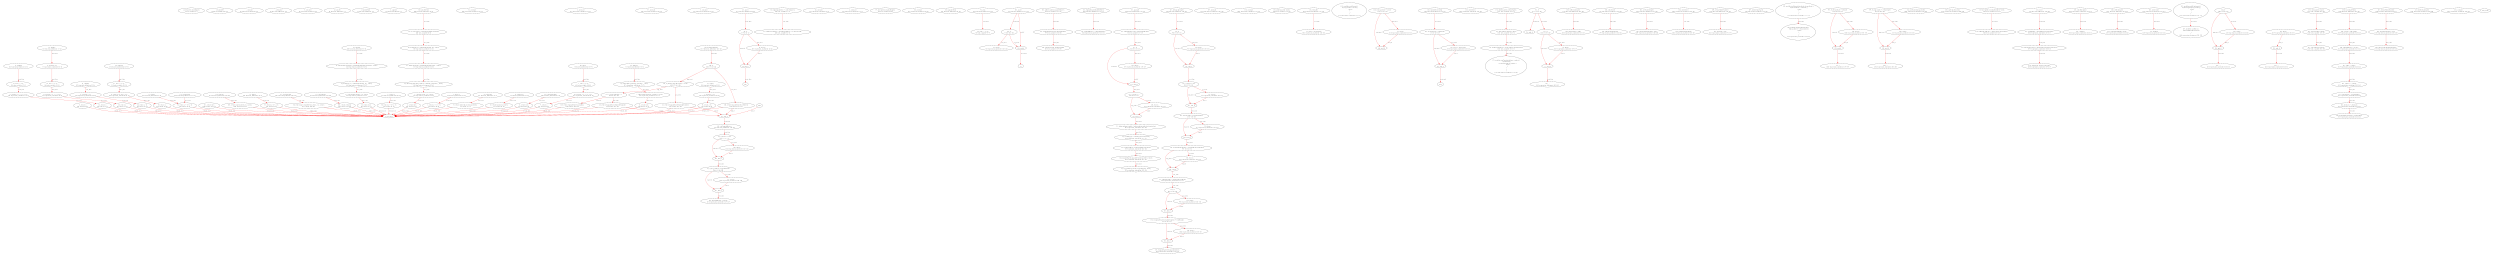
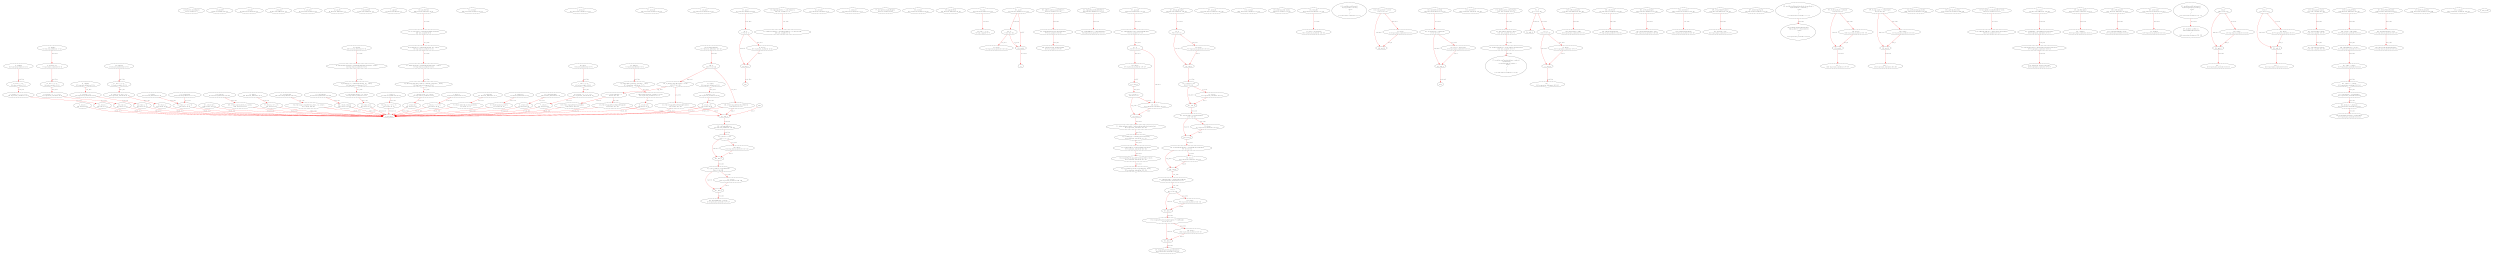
none -> (2265, 11)
(1107, 66) -> (1155, 72)
